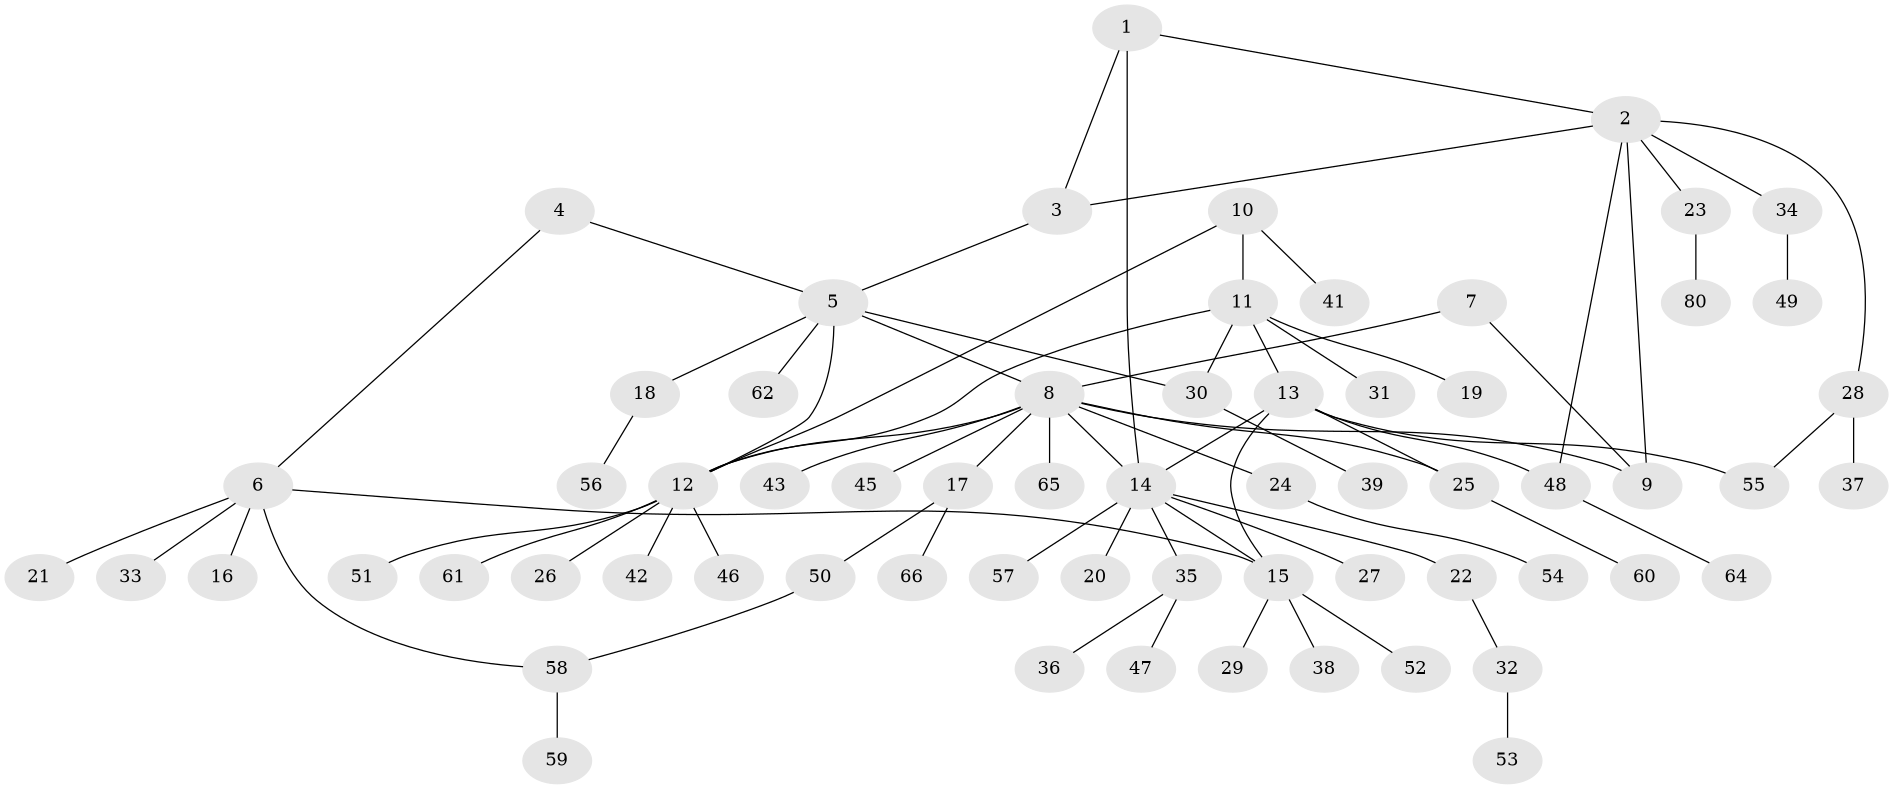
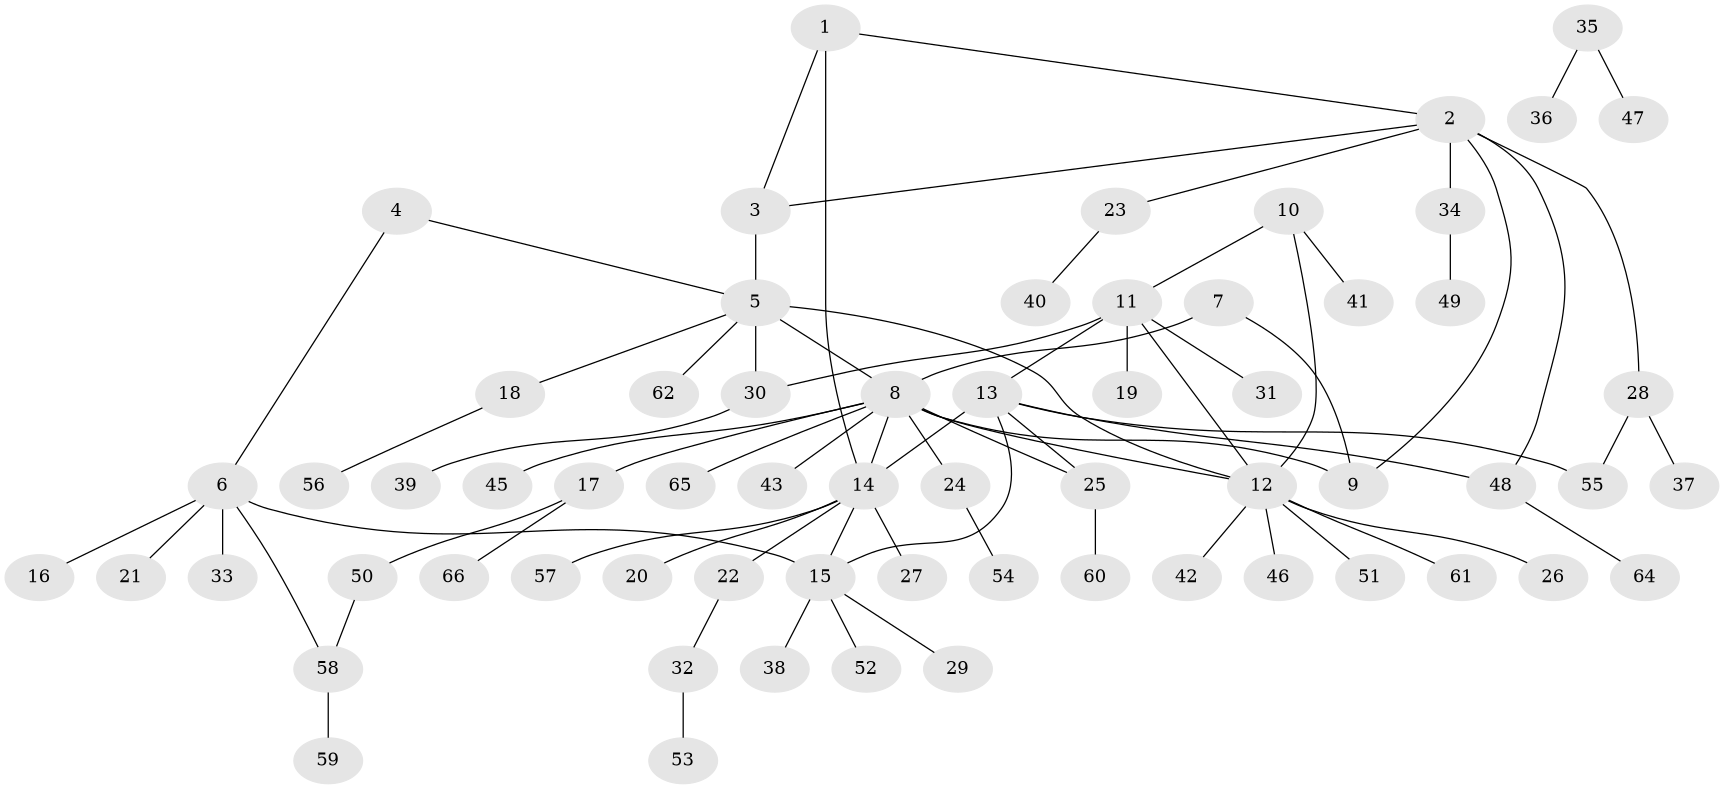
(1696, 303) -> (1036, 303)
(1164, 531) -> none
